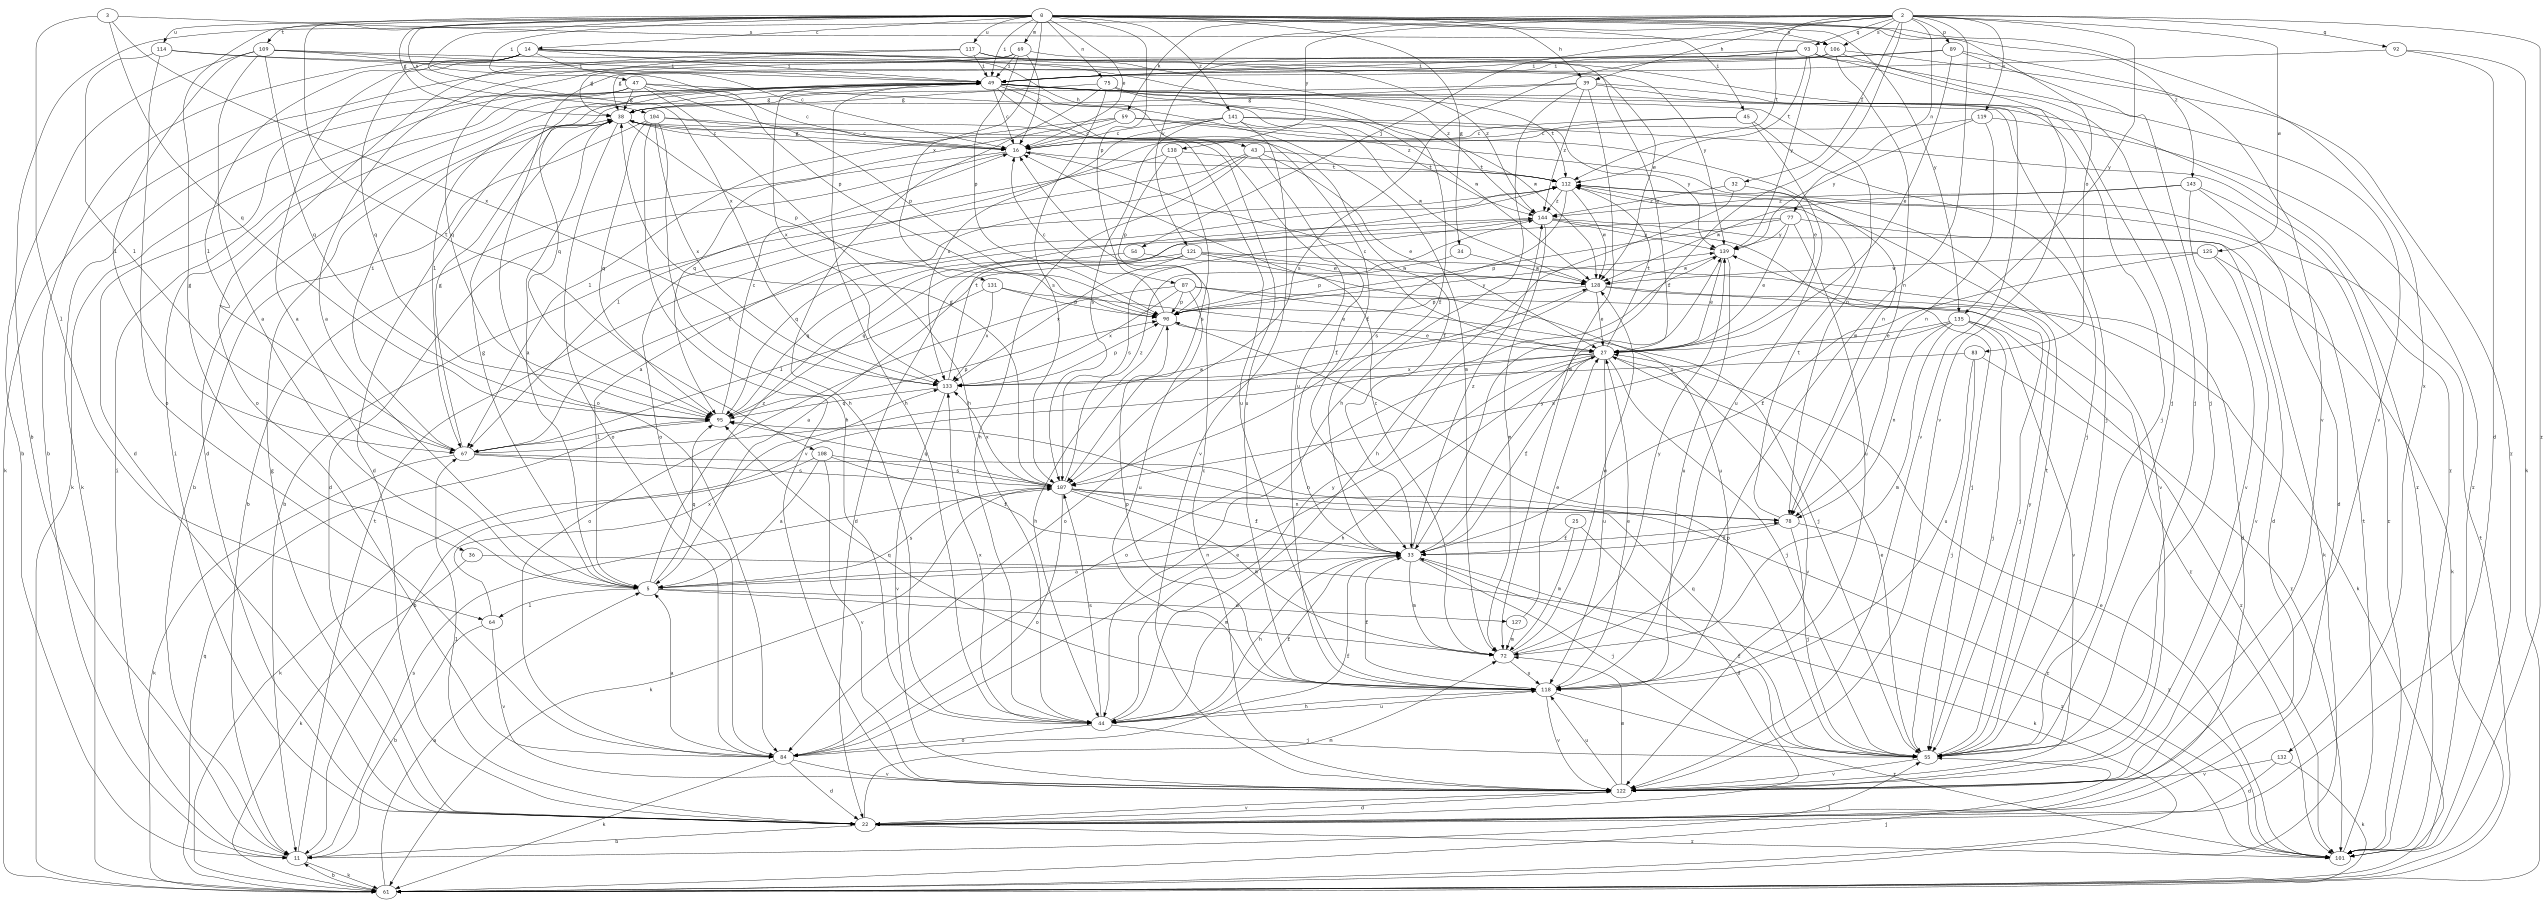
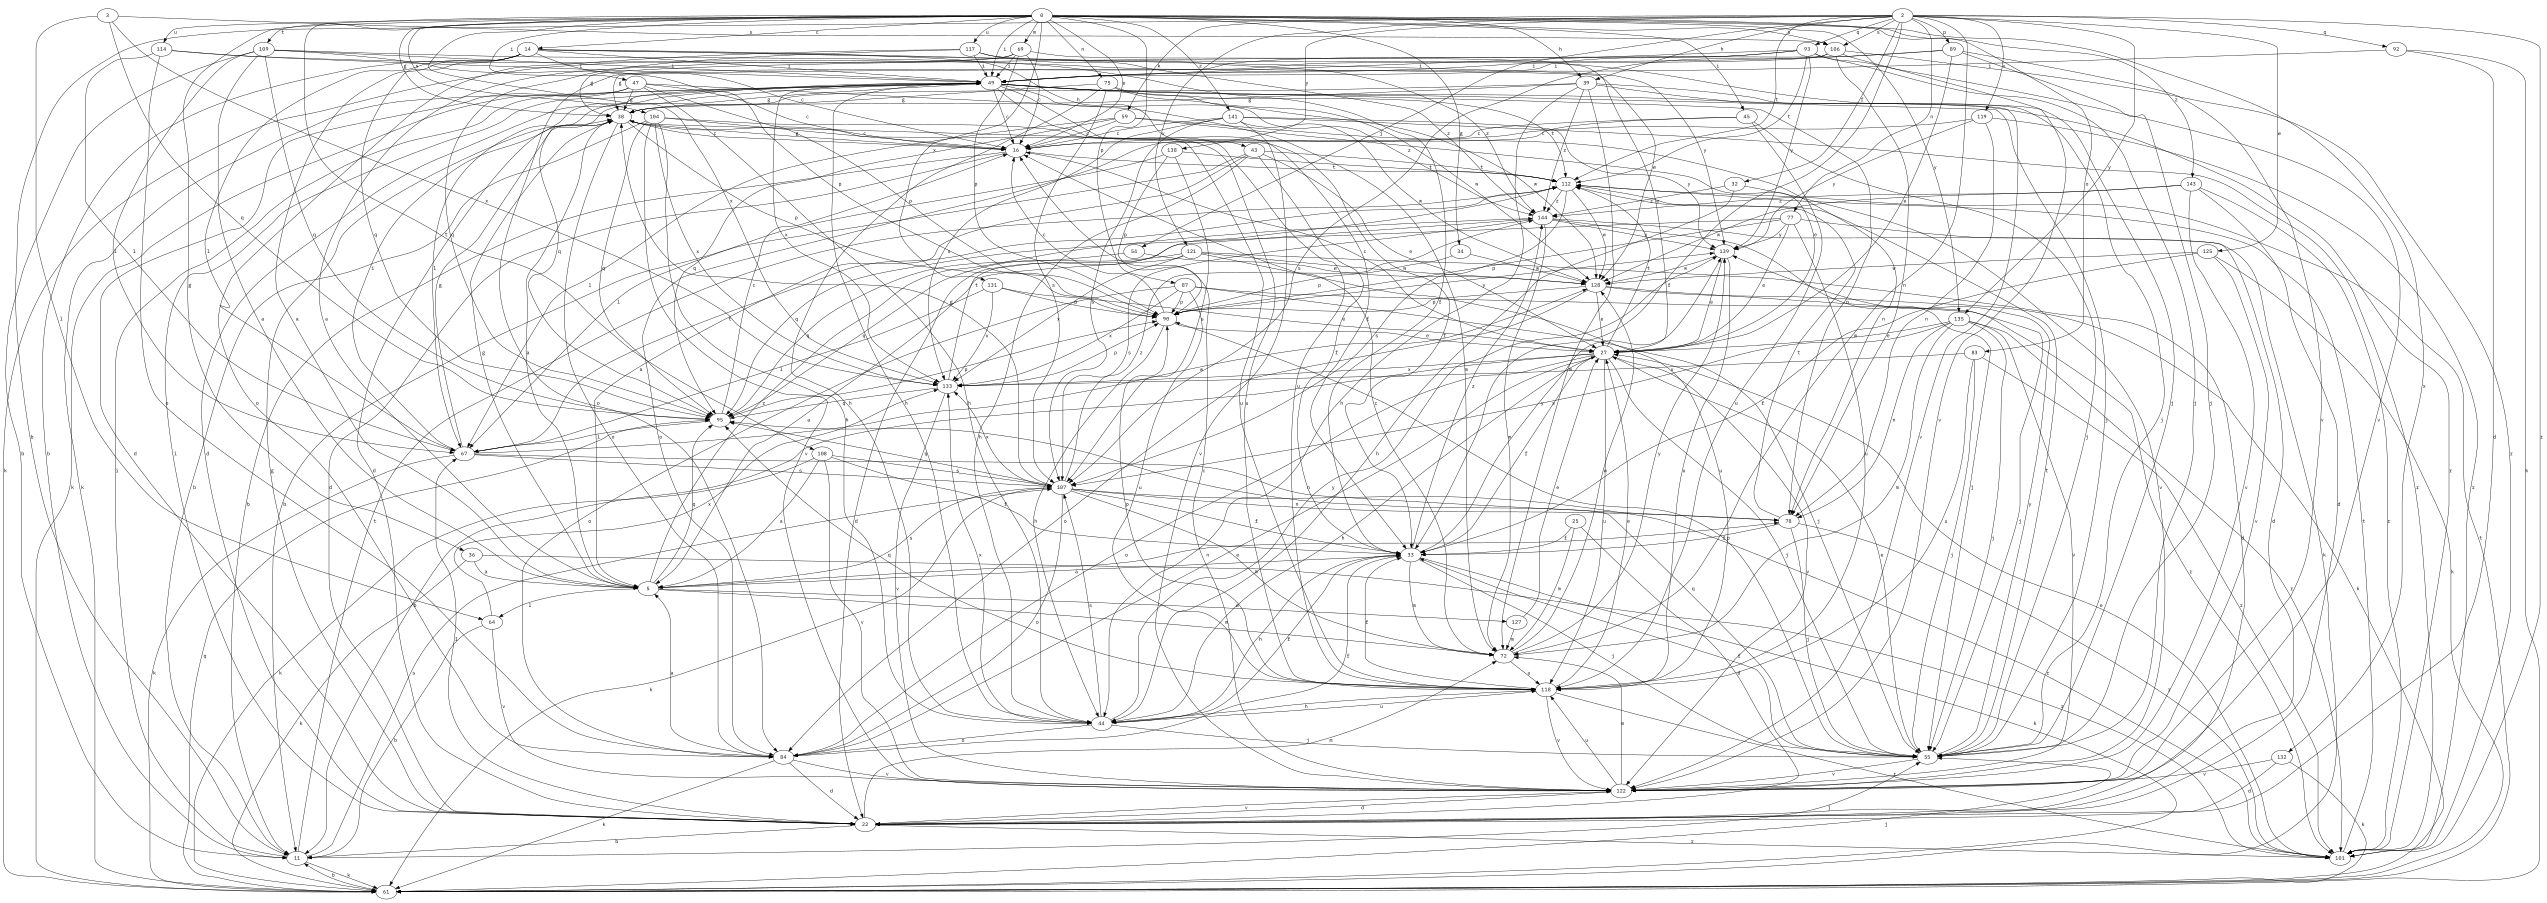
(465, 706) -> (551, 584)
